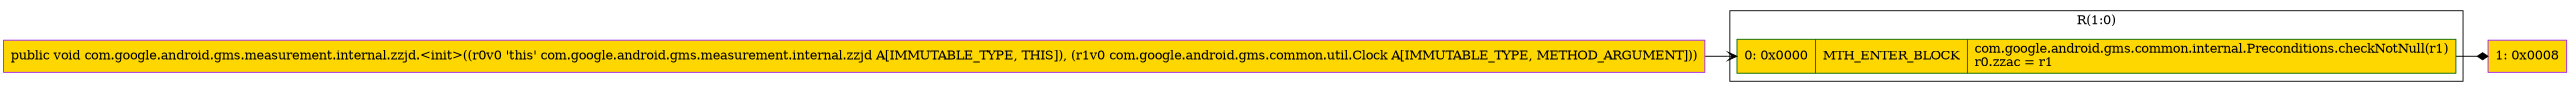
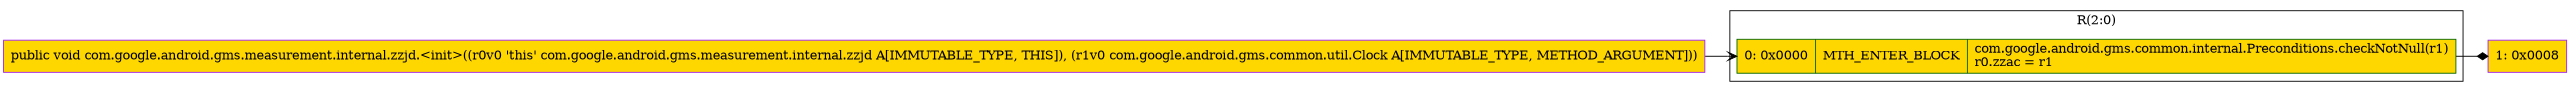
(2096, 21) -> (2096, 21)
